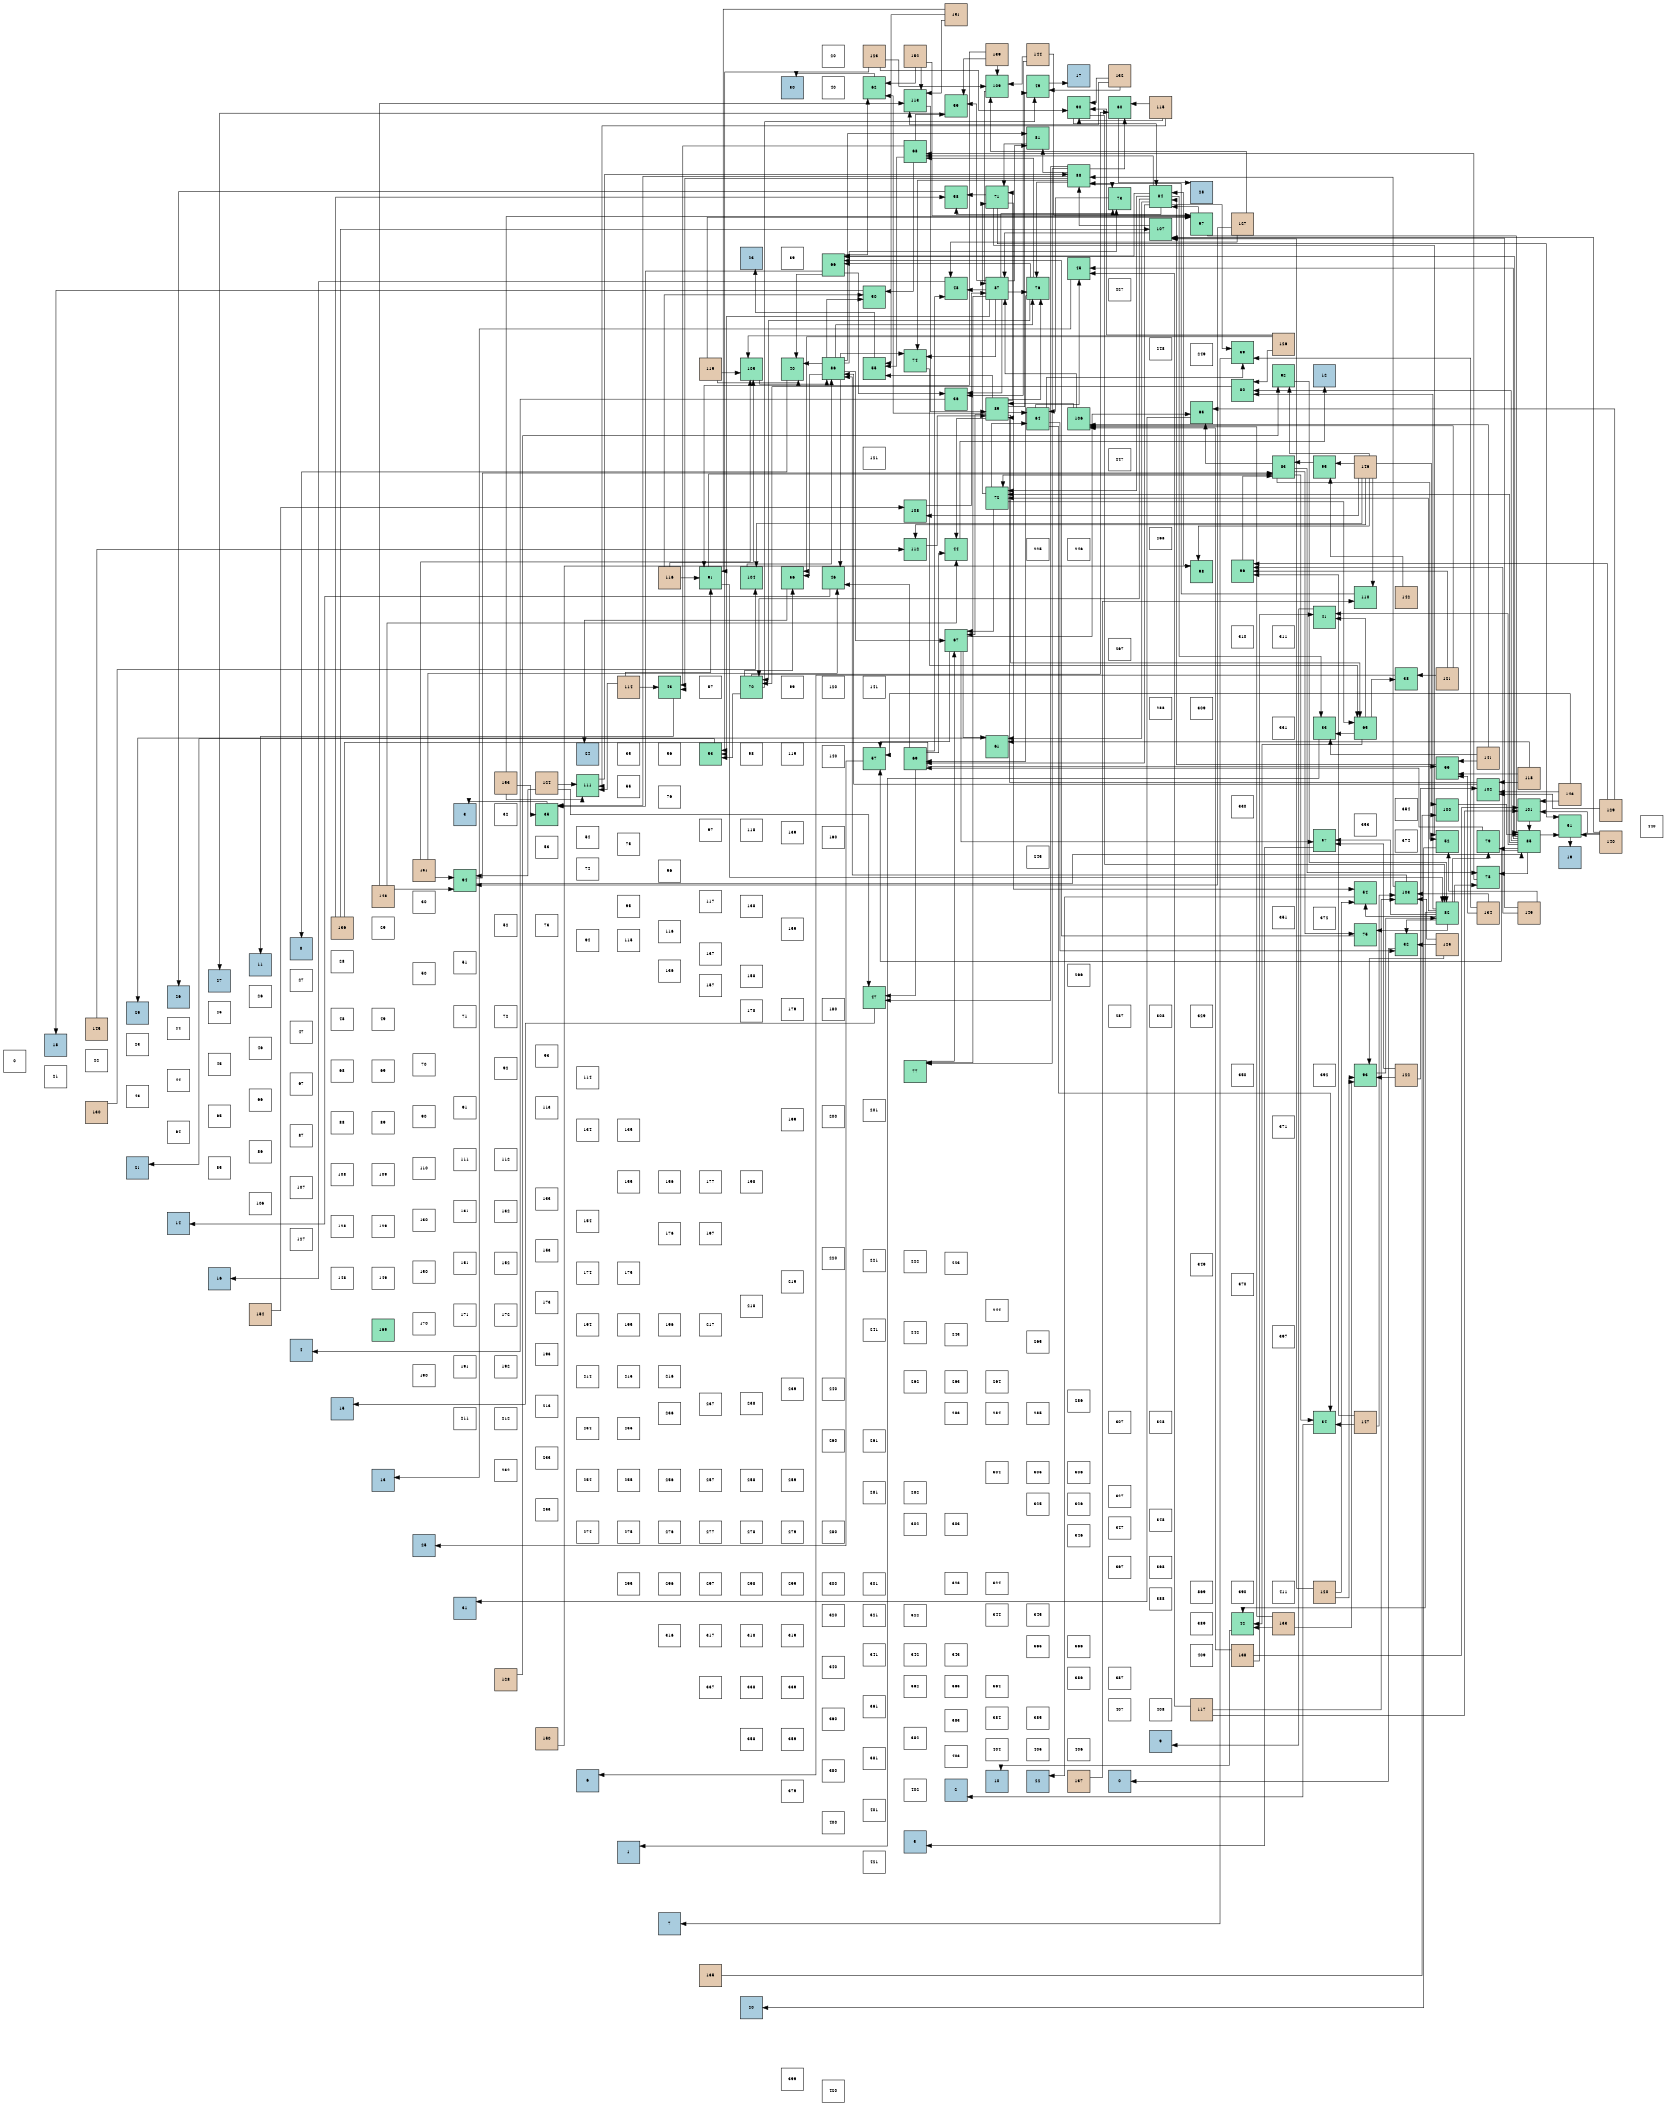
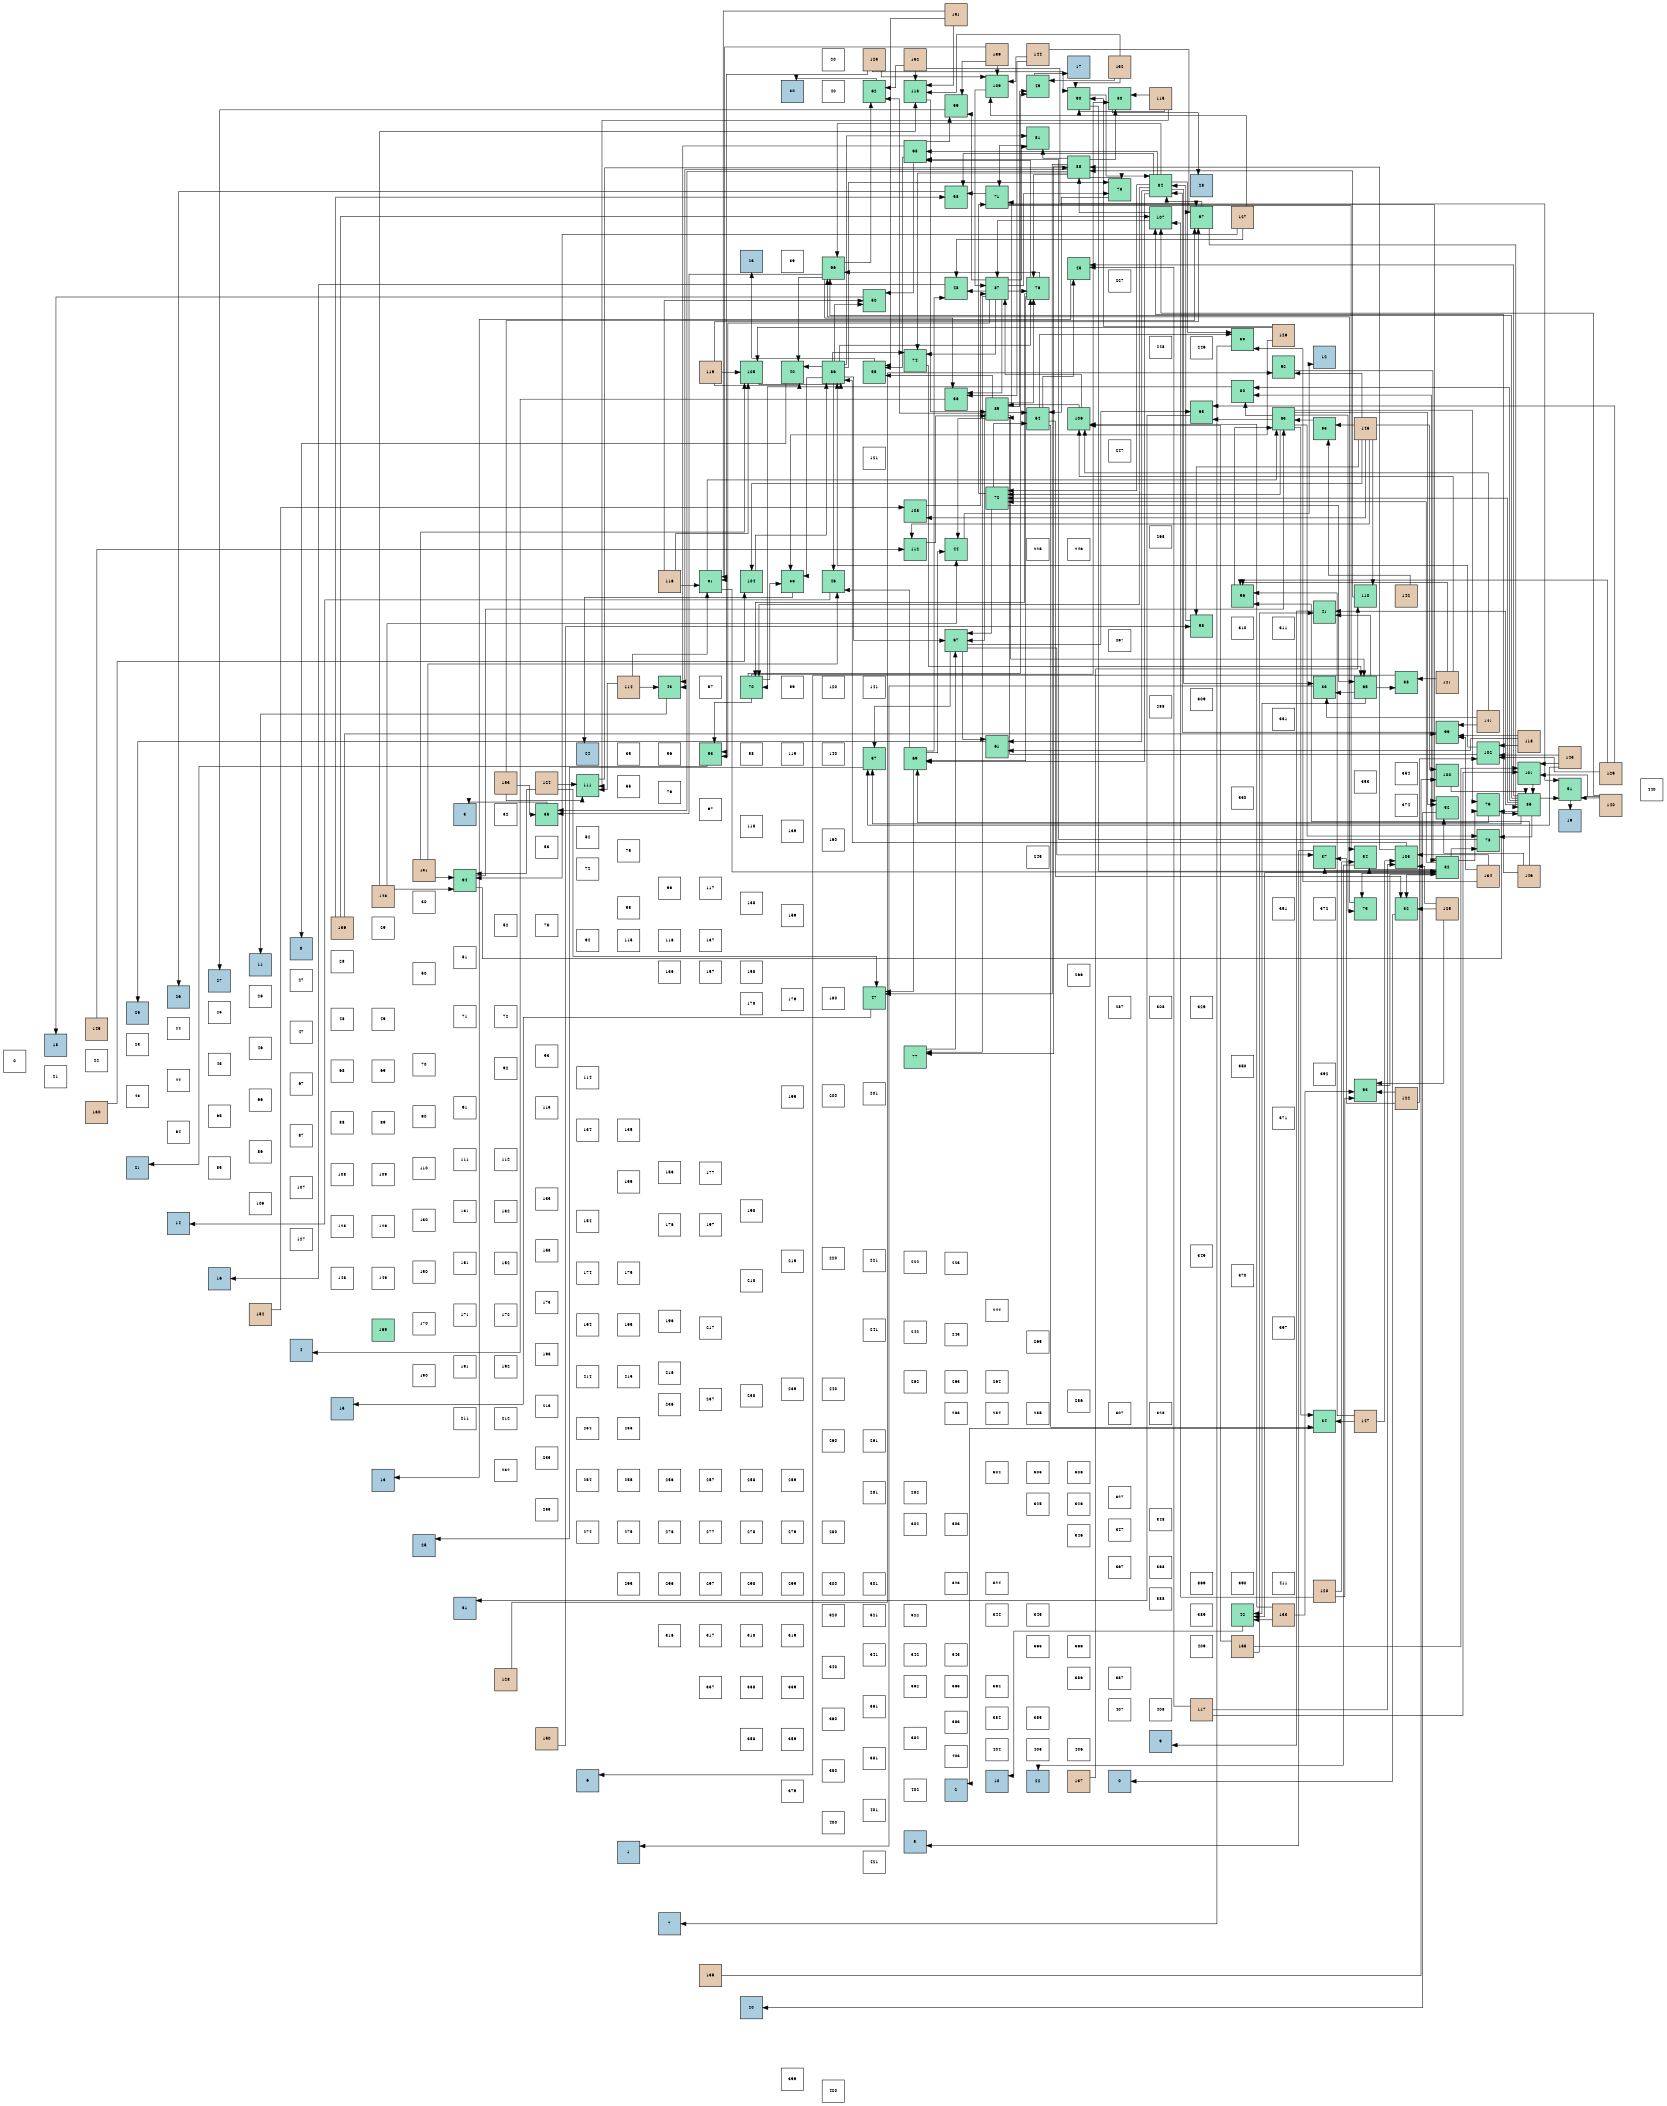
(1267, 368) -> (1255, 415)
none -> (1472, 517)
